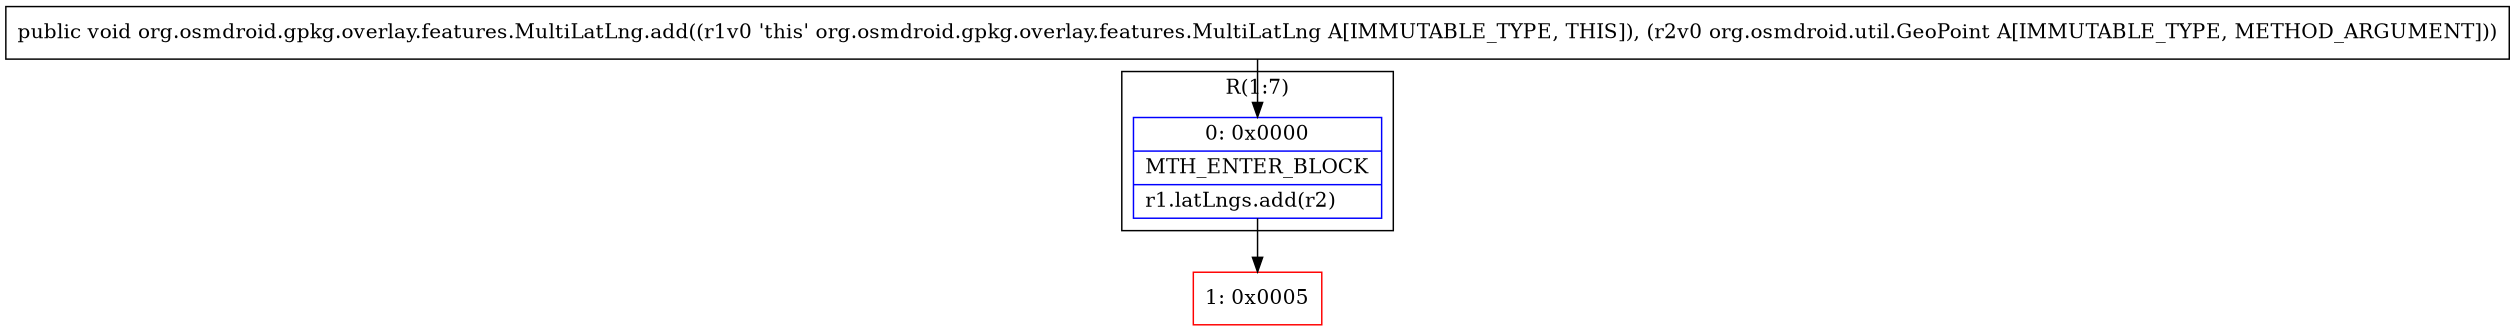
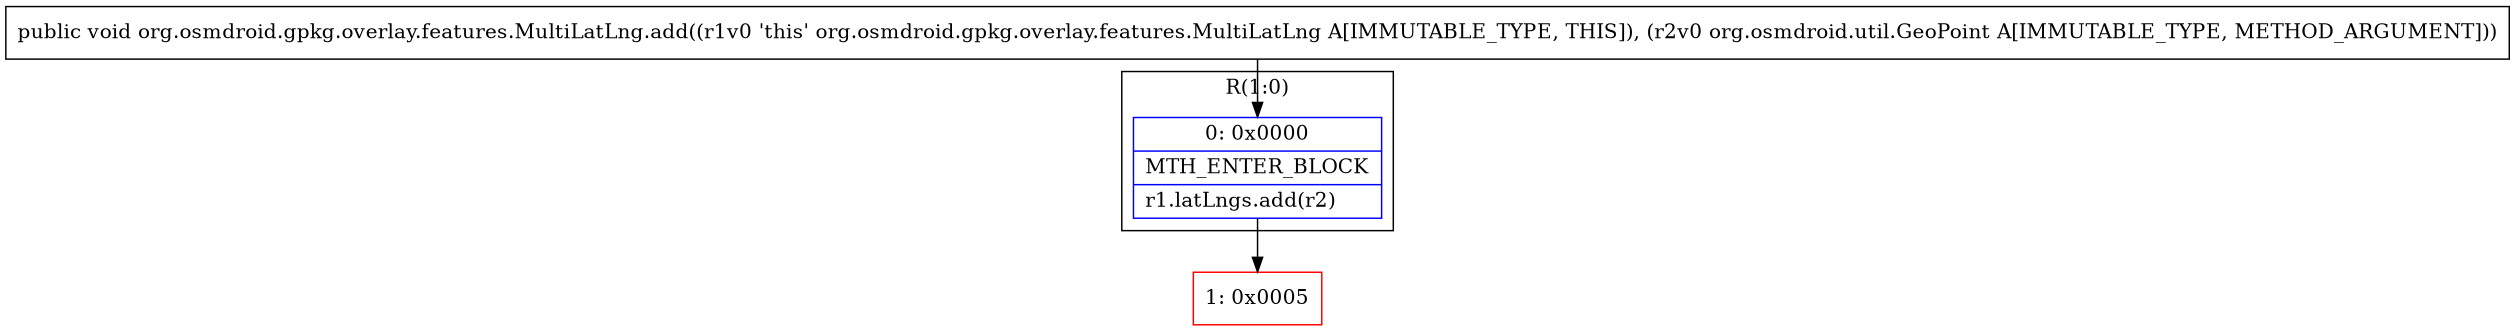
(1258, 88) -> (1258, 88)
